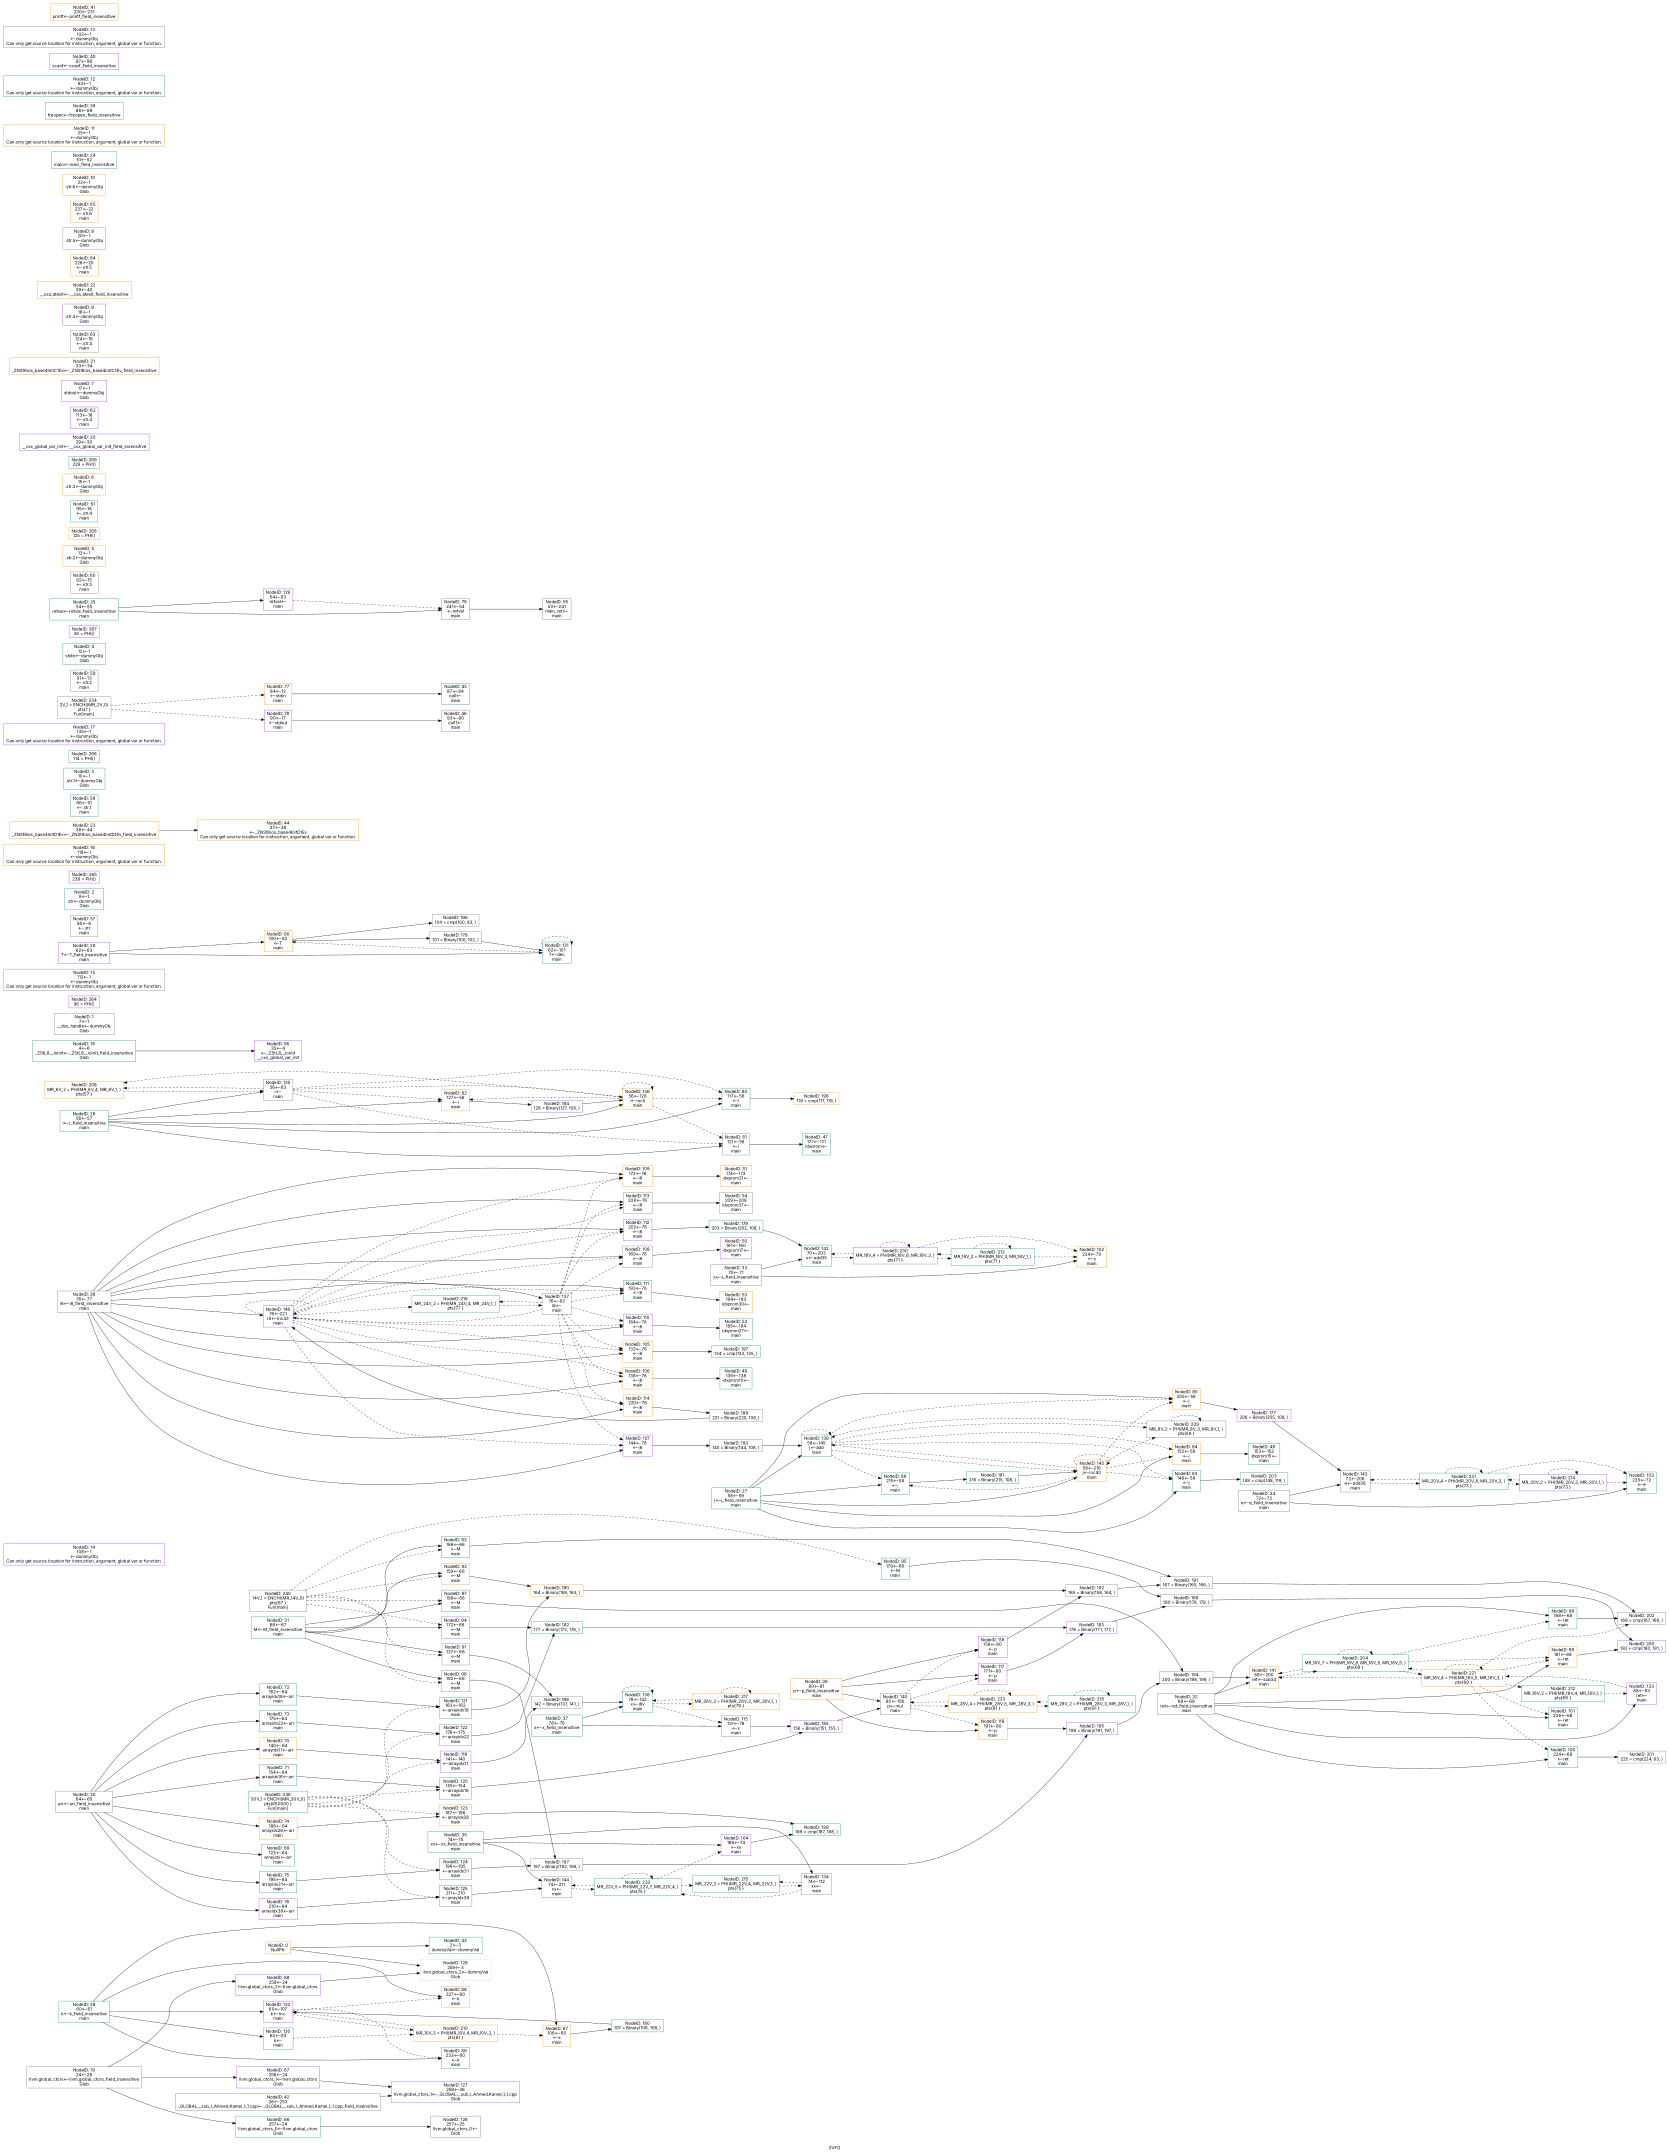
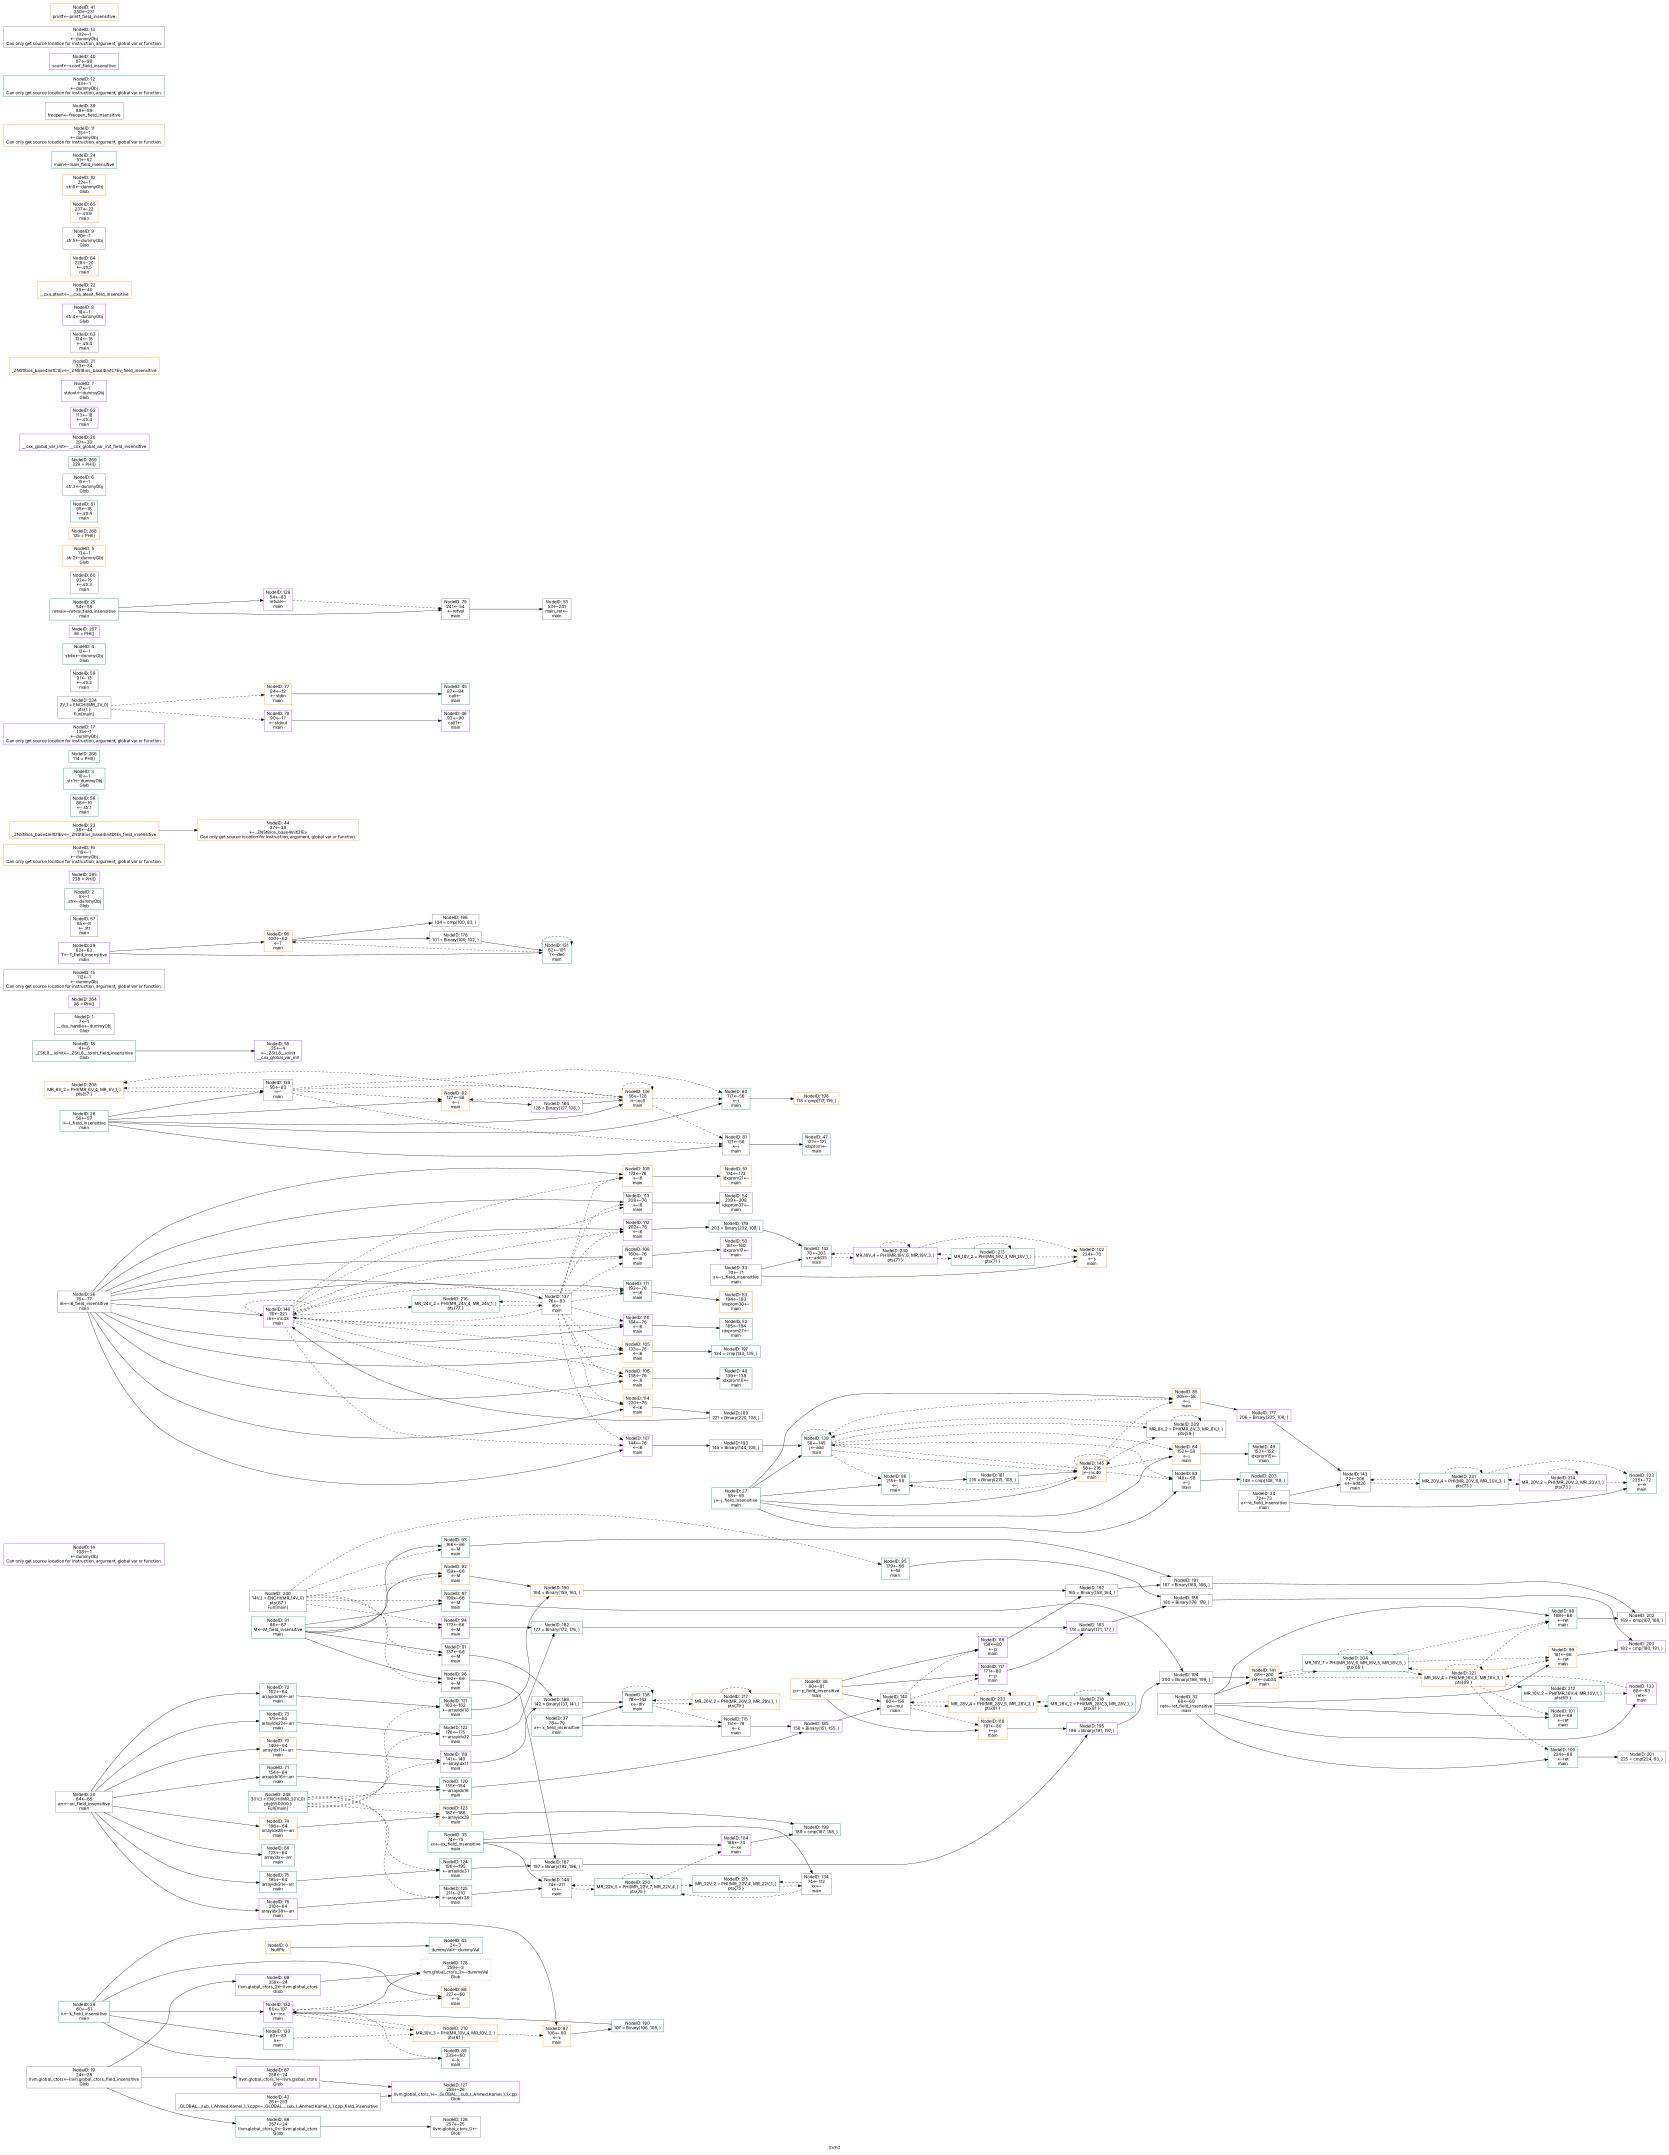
(84, 485) -> (84, 485)
(1548, 1637) -> (1508, 1642)
(354, 1957) -> (360, 2007)
